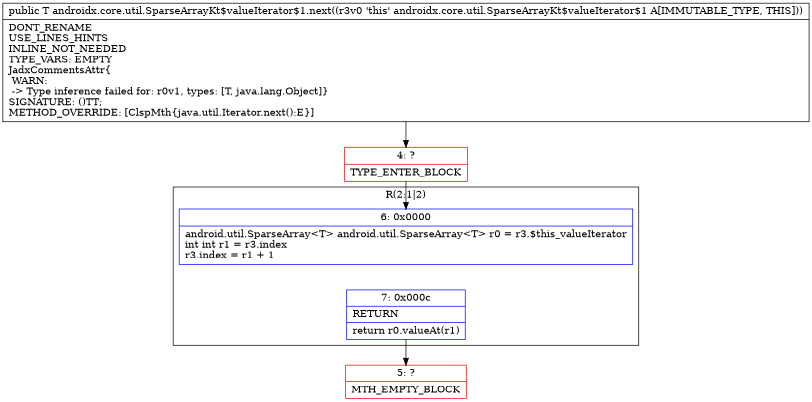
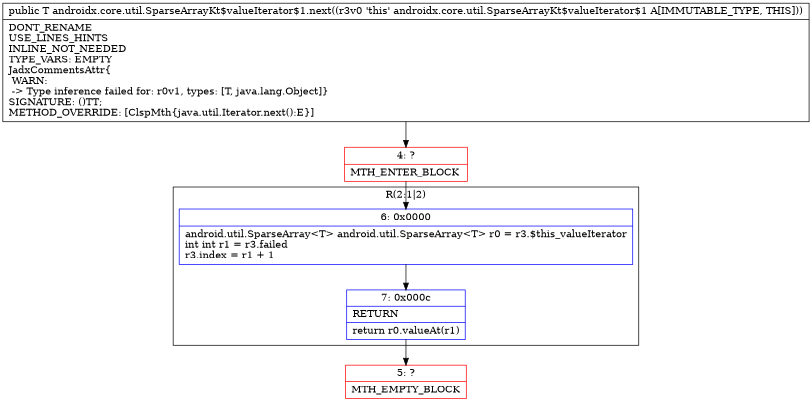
(406, 172) -> (405, 172)
(236, 245) -> (236, 245)
none -> (406, 274)
